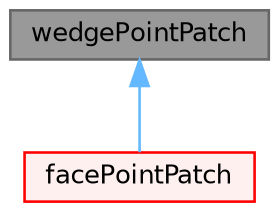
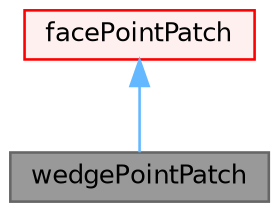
(140, 119) -> (140, 119)
